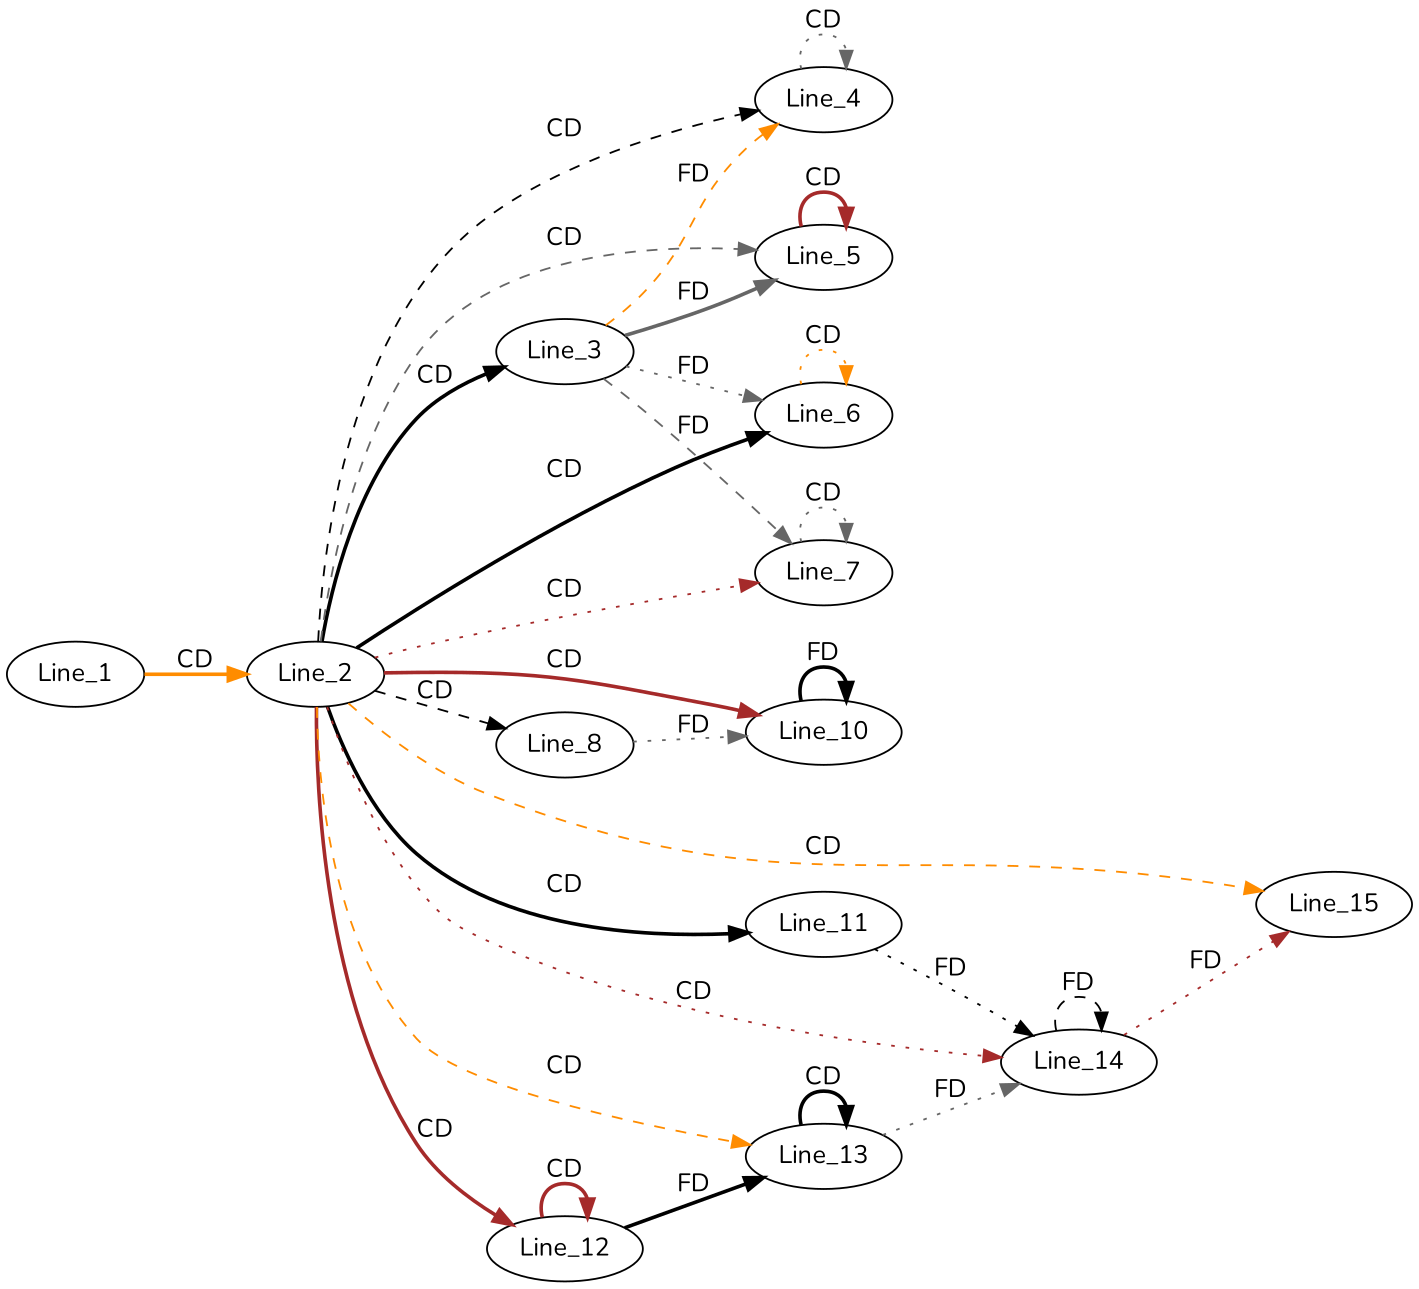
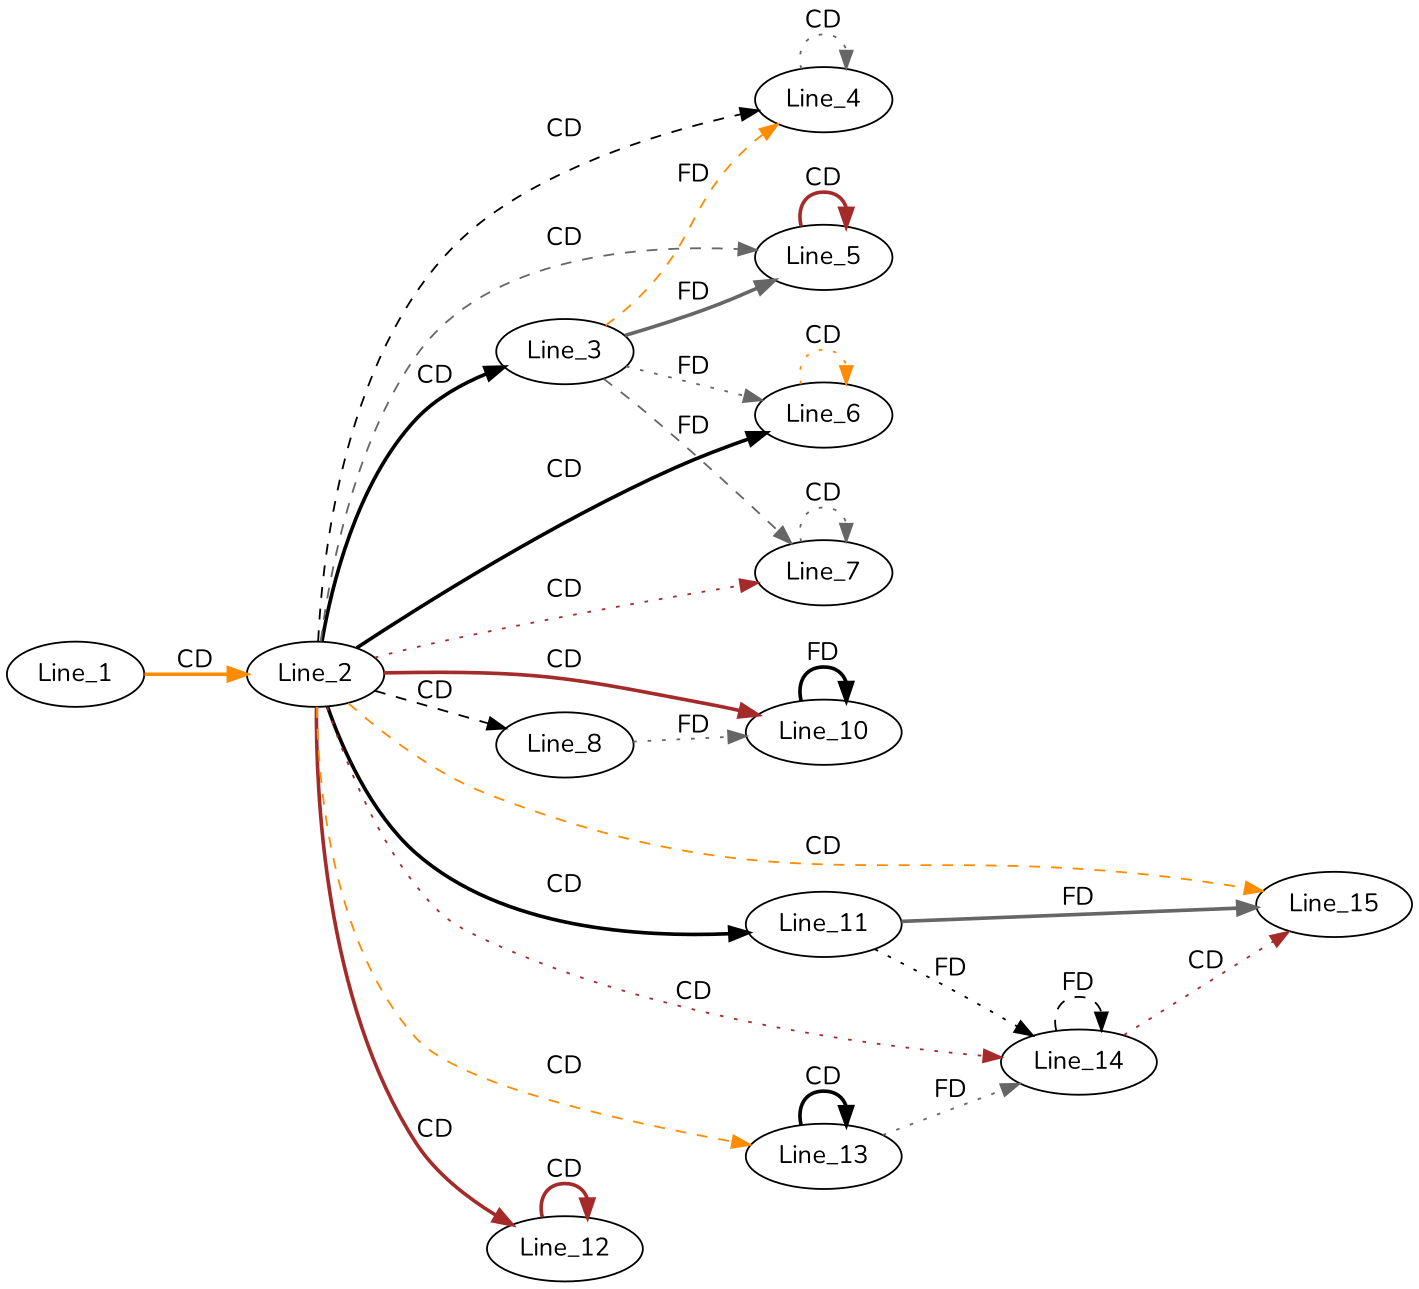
none -> (1069, 915)
(1207, 962) -> (1207, 962)
(685, 1206) -> none
